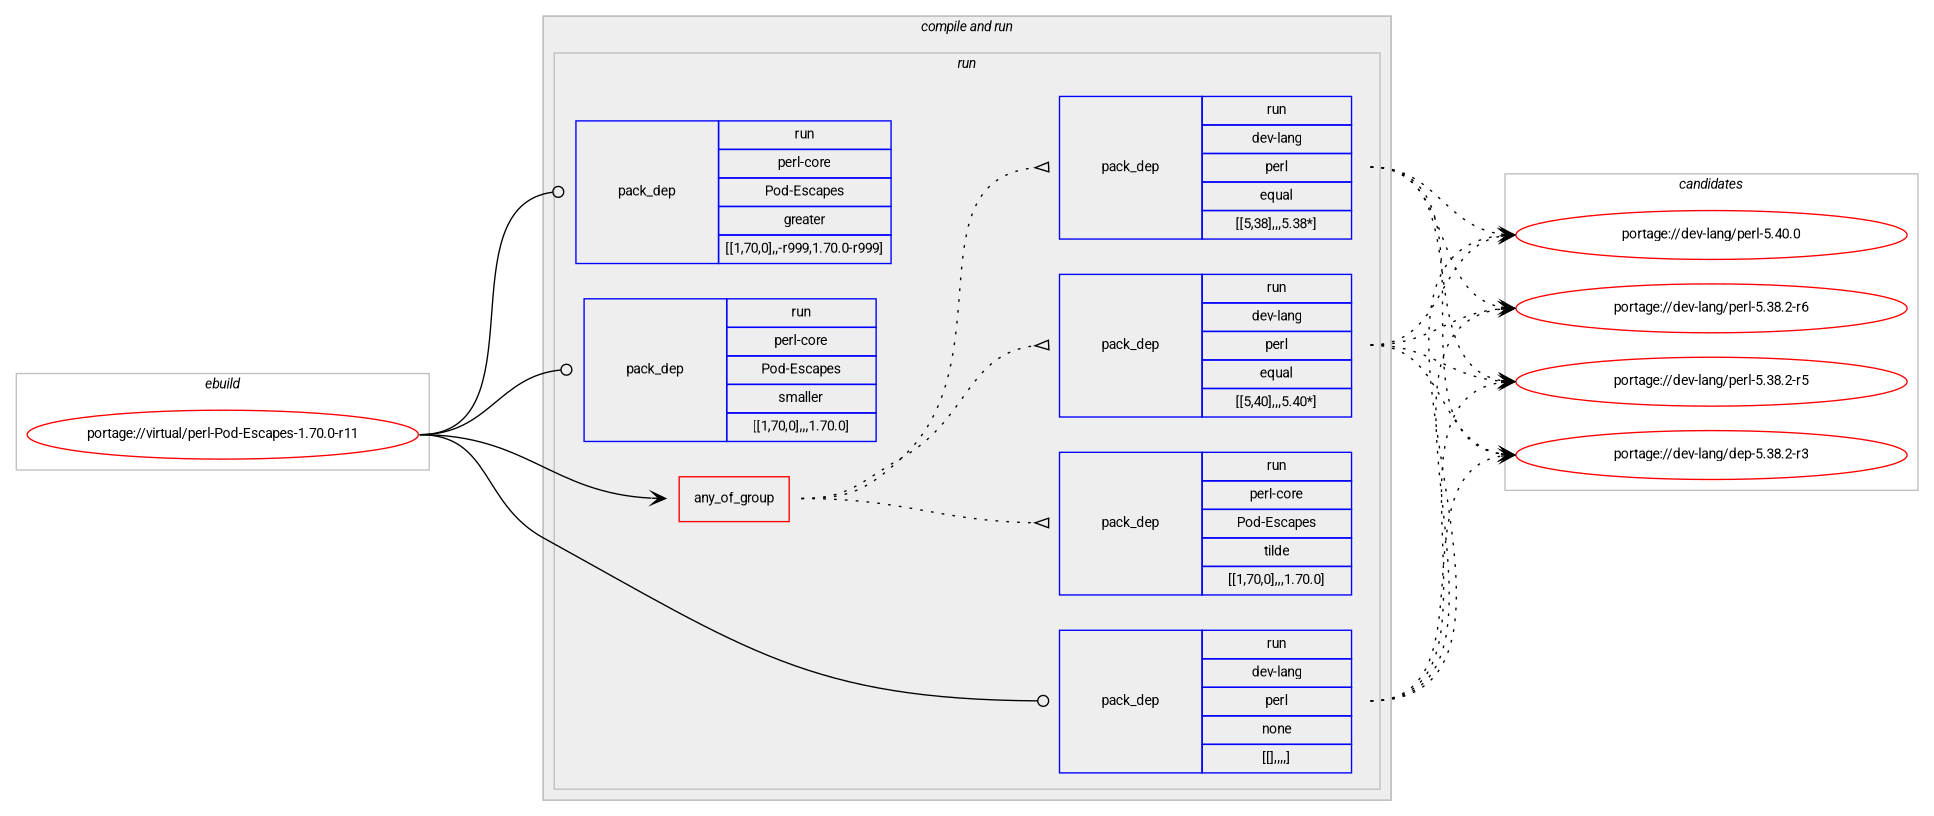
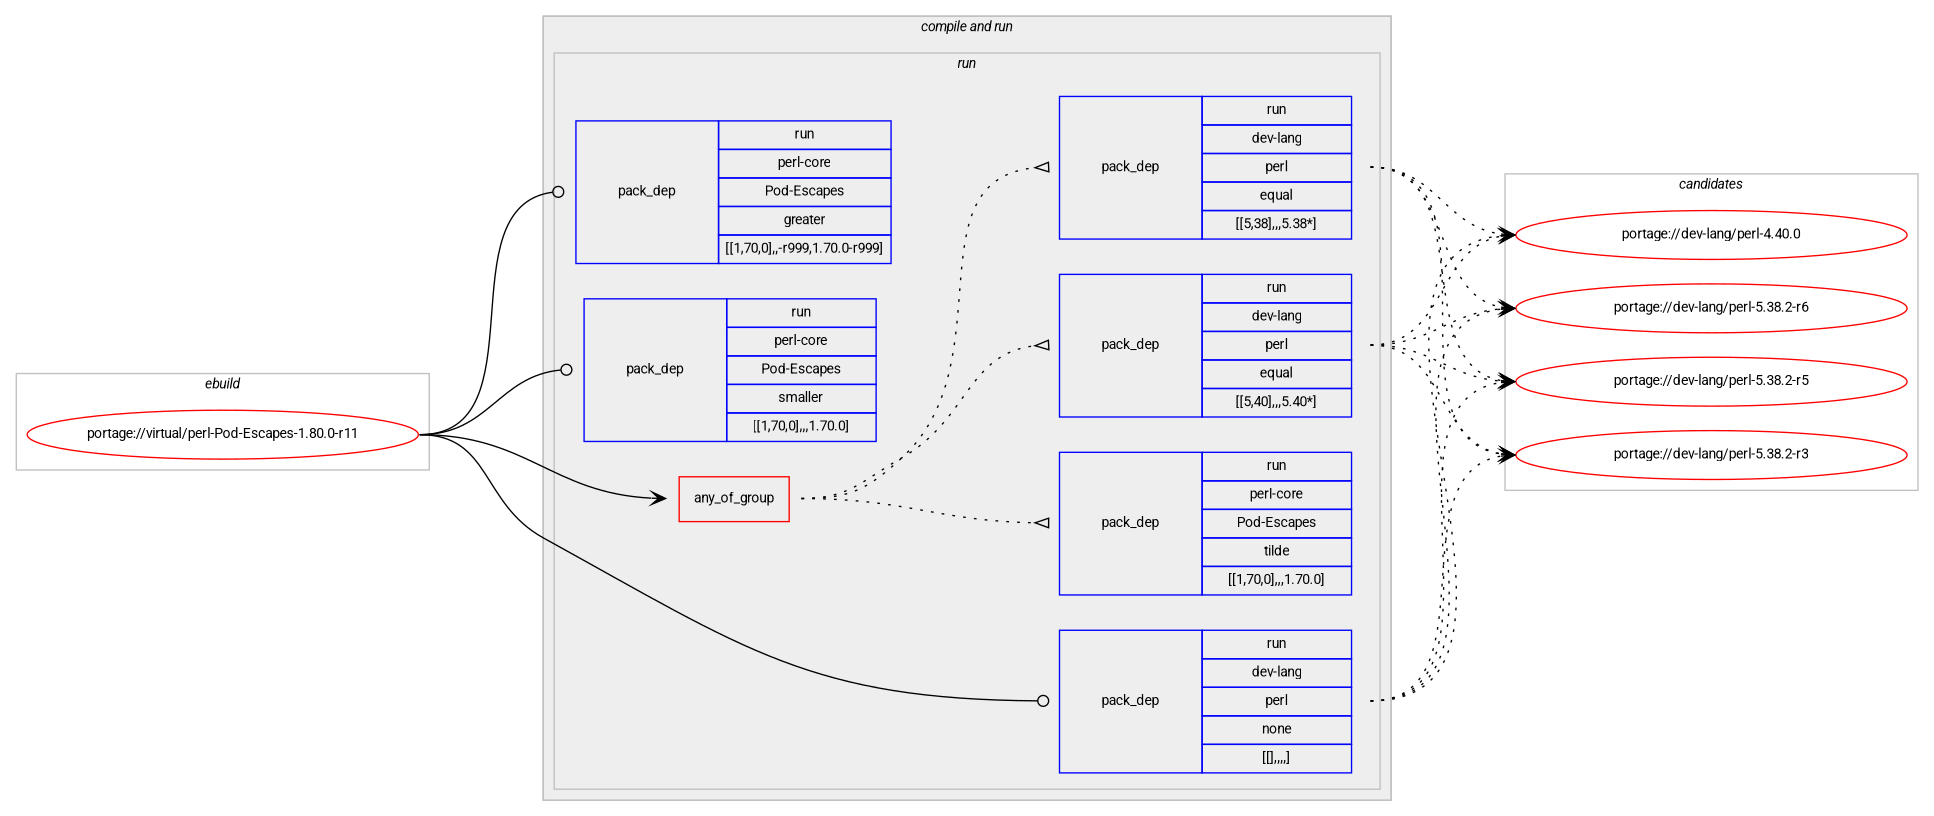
(1712, 235) -> (1712, 235)
(223, 435) -> (223, 435)
(1712, 455) -> (1712, 455)
